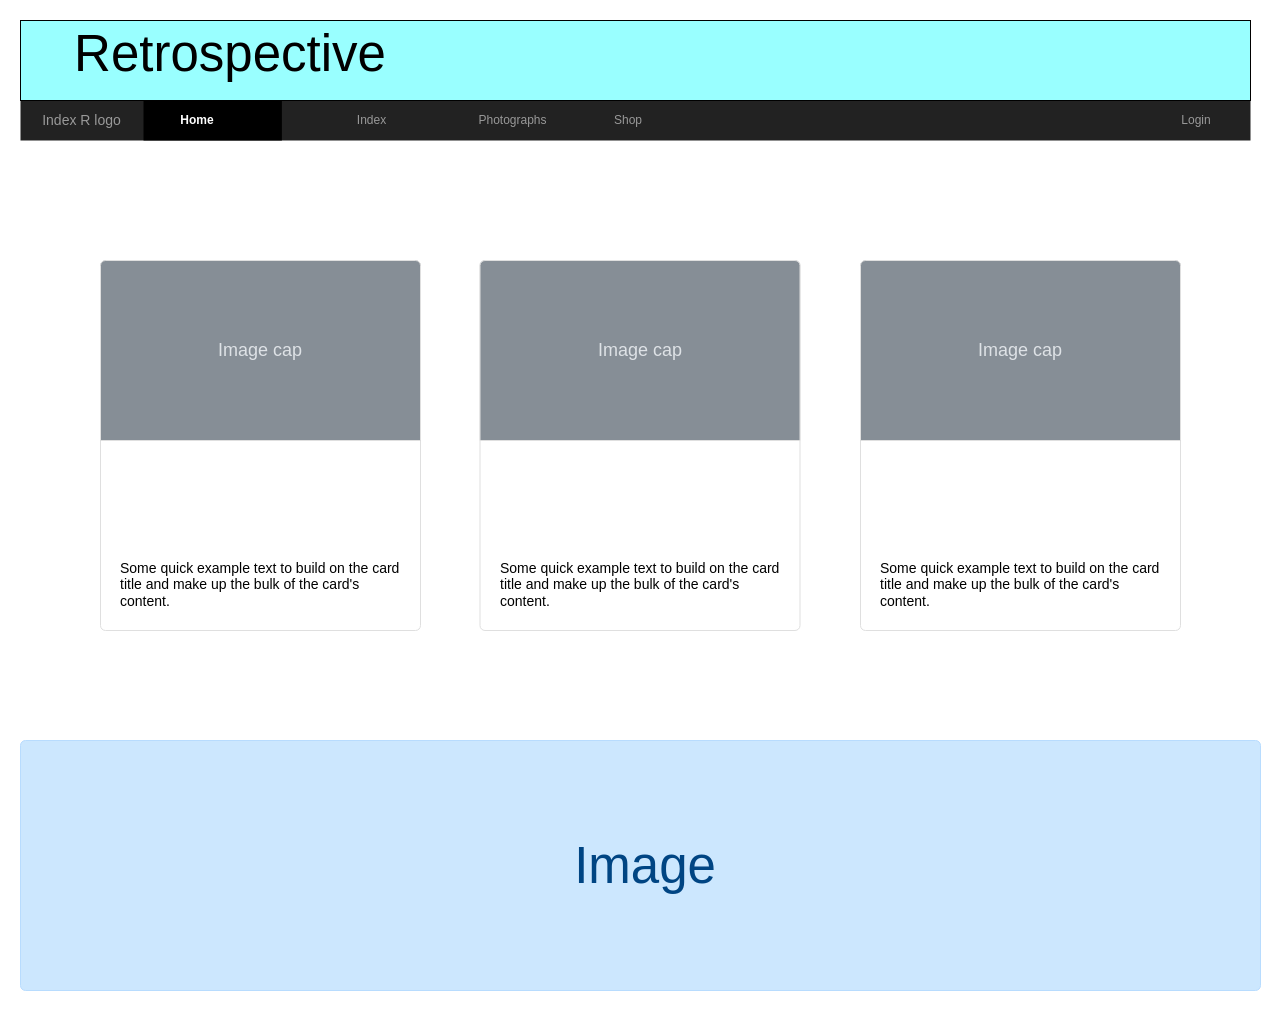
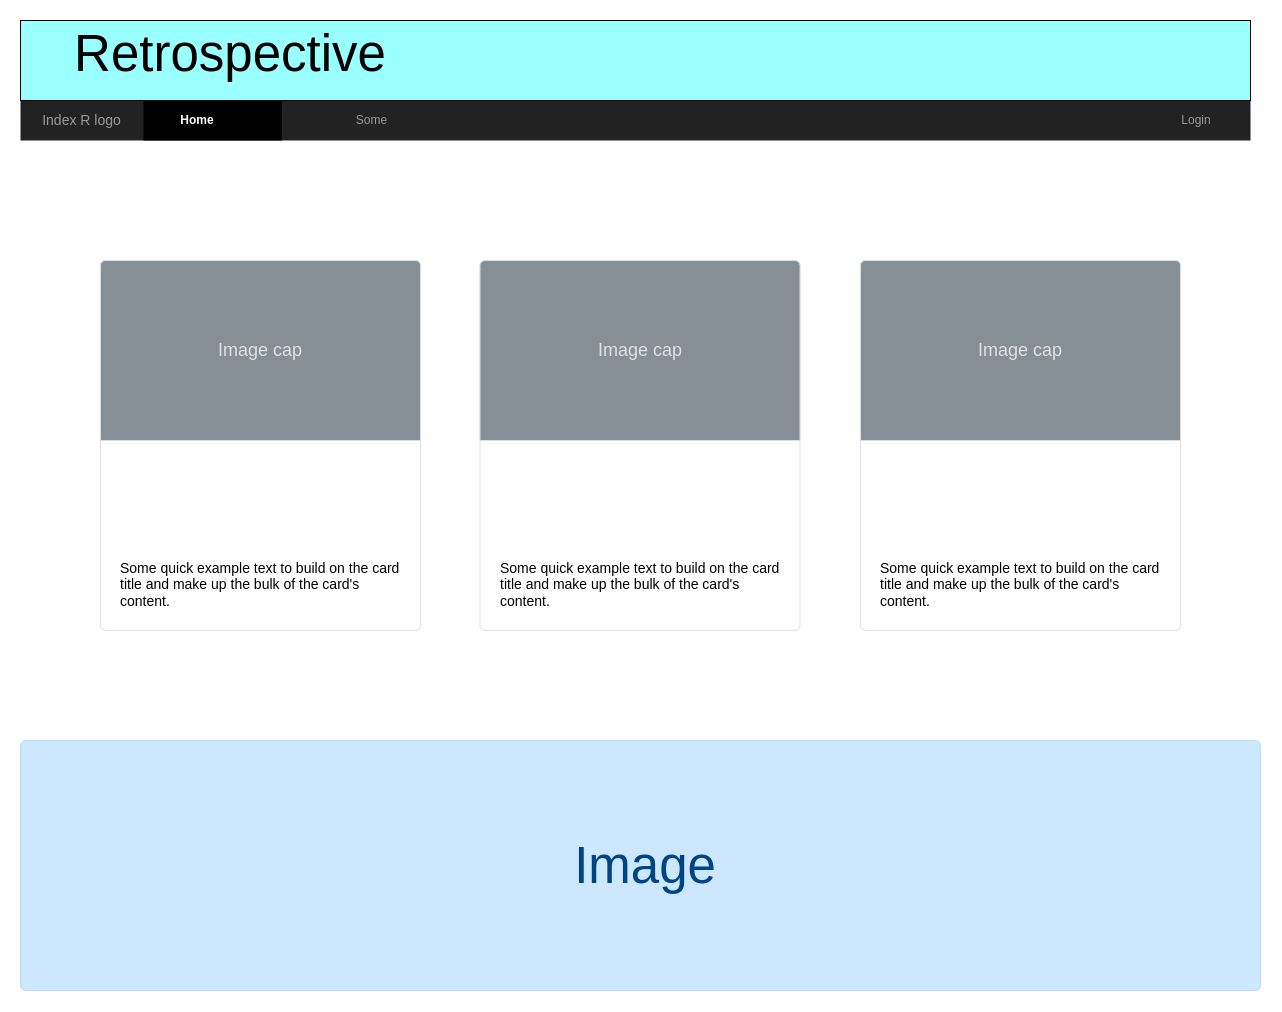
(372, 121) -> (372, 121)
(513, 121) -> none
(628, 121) -> none
